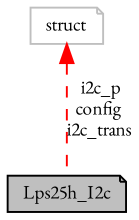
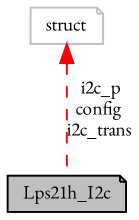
(67, 194) -> (67, 194)
